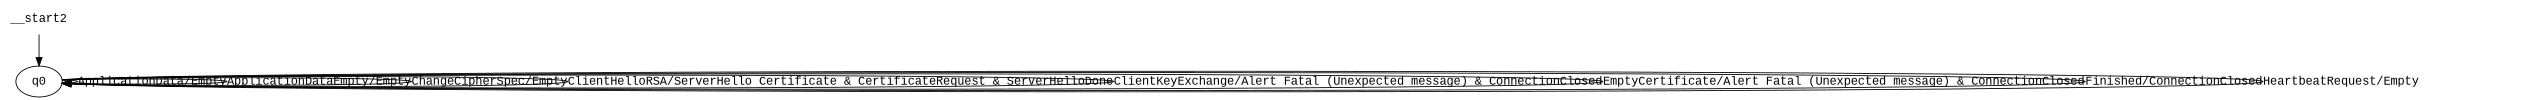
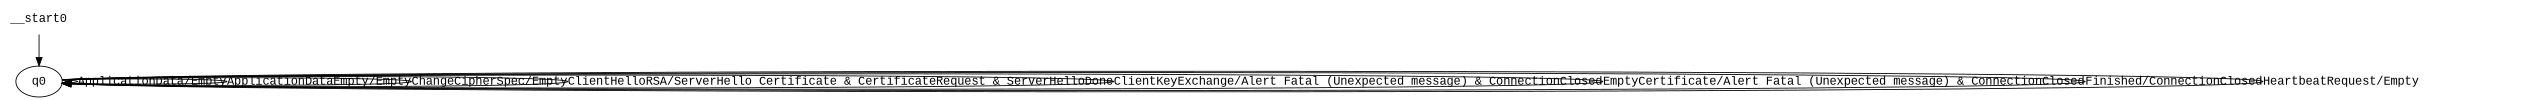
(39, 19) -> (39, 19)
